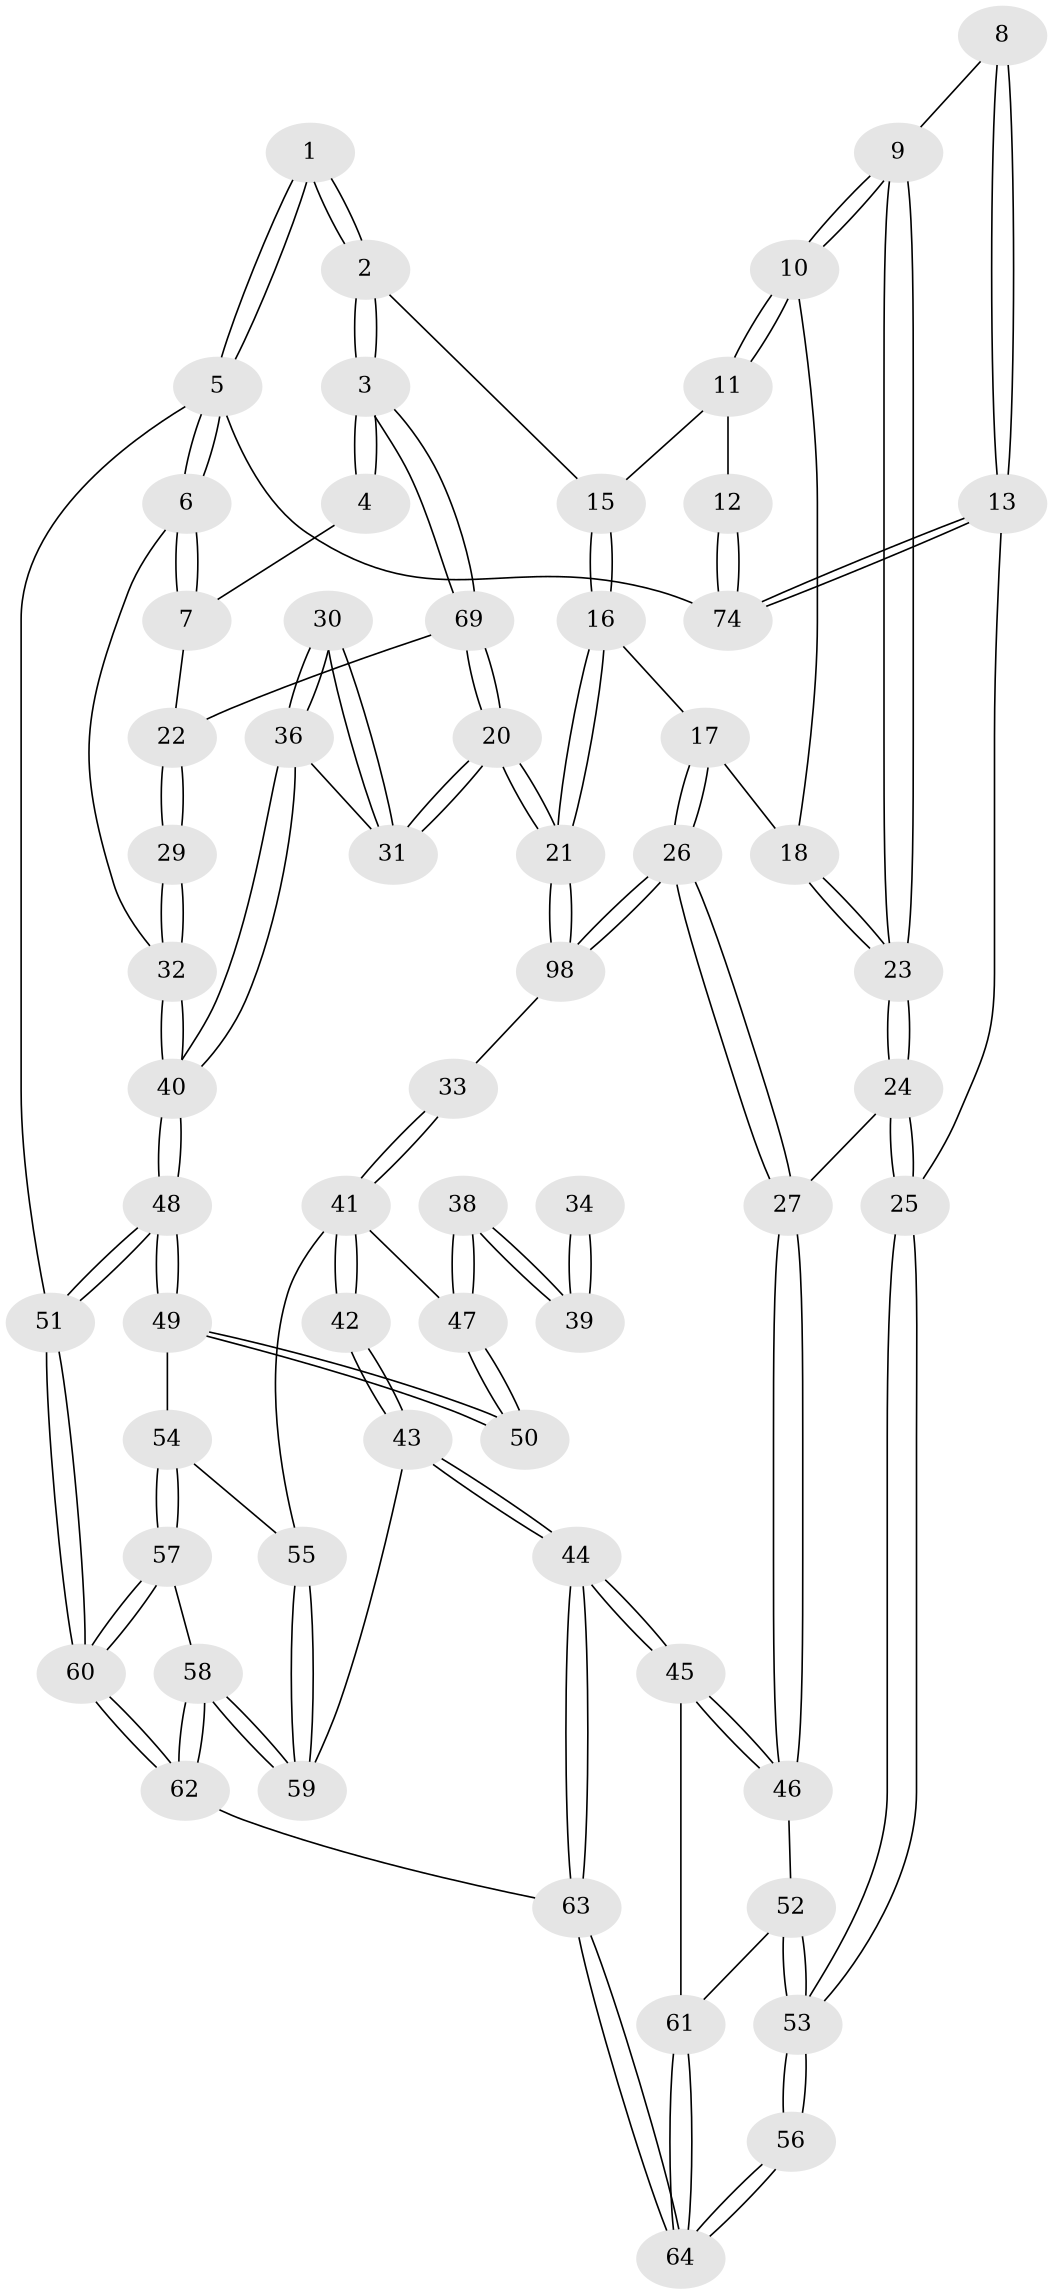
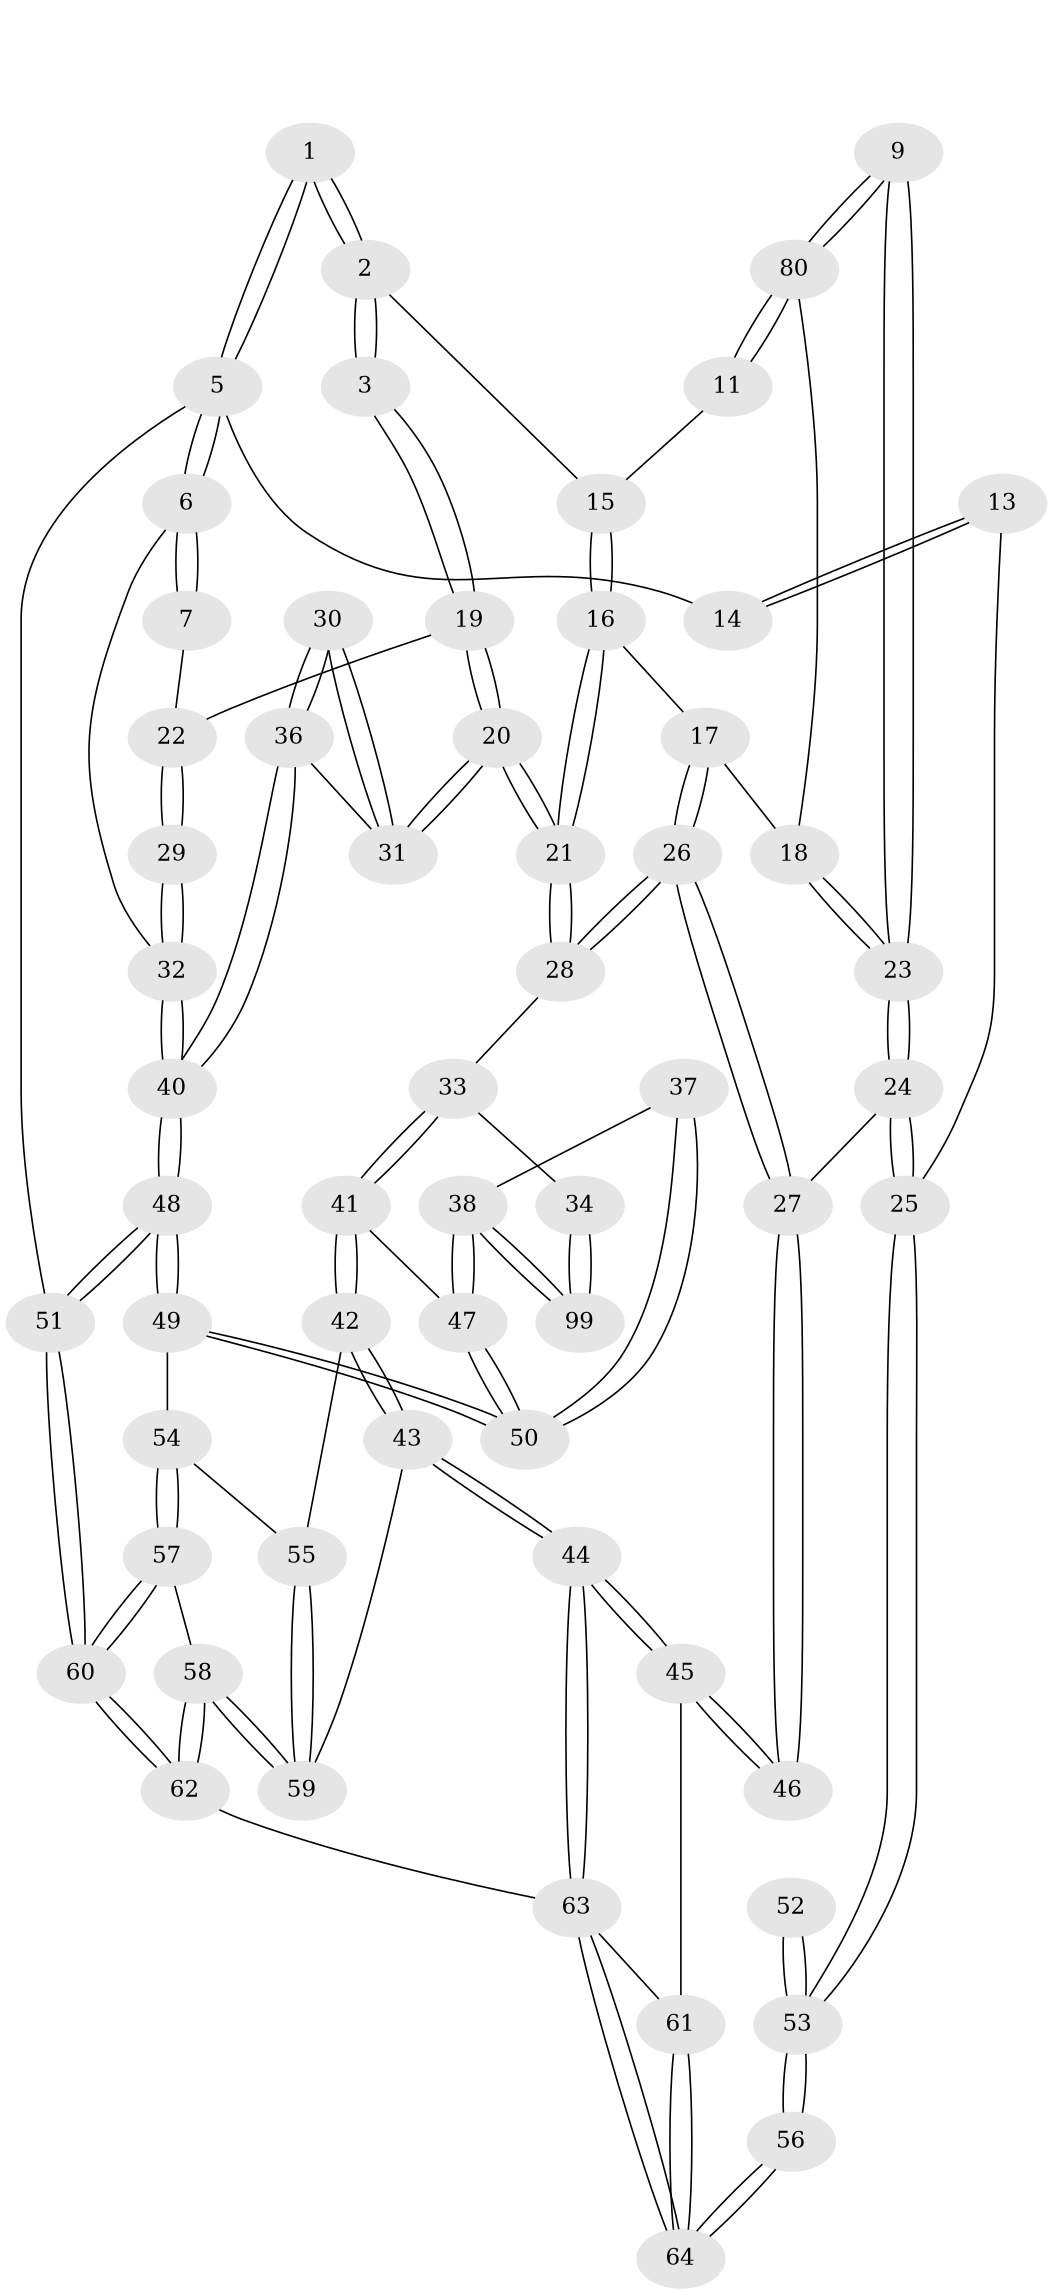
(1003, 36) -> none
(795, 270) -> (795, 270)
(366, 504) -> none
(728, 504) -> none
(470, 621) -> (470, 621)
(728, 621) -> (728, 621)
(561, 972) -> (561, 972)
none -> (684, 1089)
none -> (517, 1147)
(580, 1323) -> (580, 1323)
(276, 1375) -> (324, 1440)
(790, 1849) -> none
(736, 1966) -> (629, 1966)
